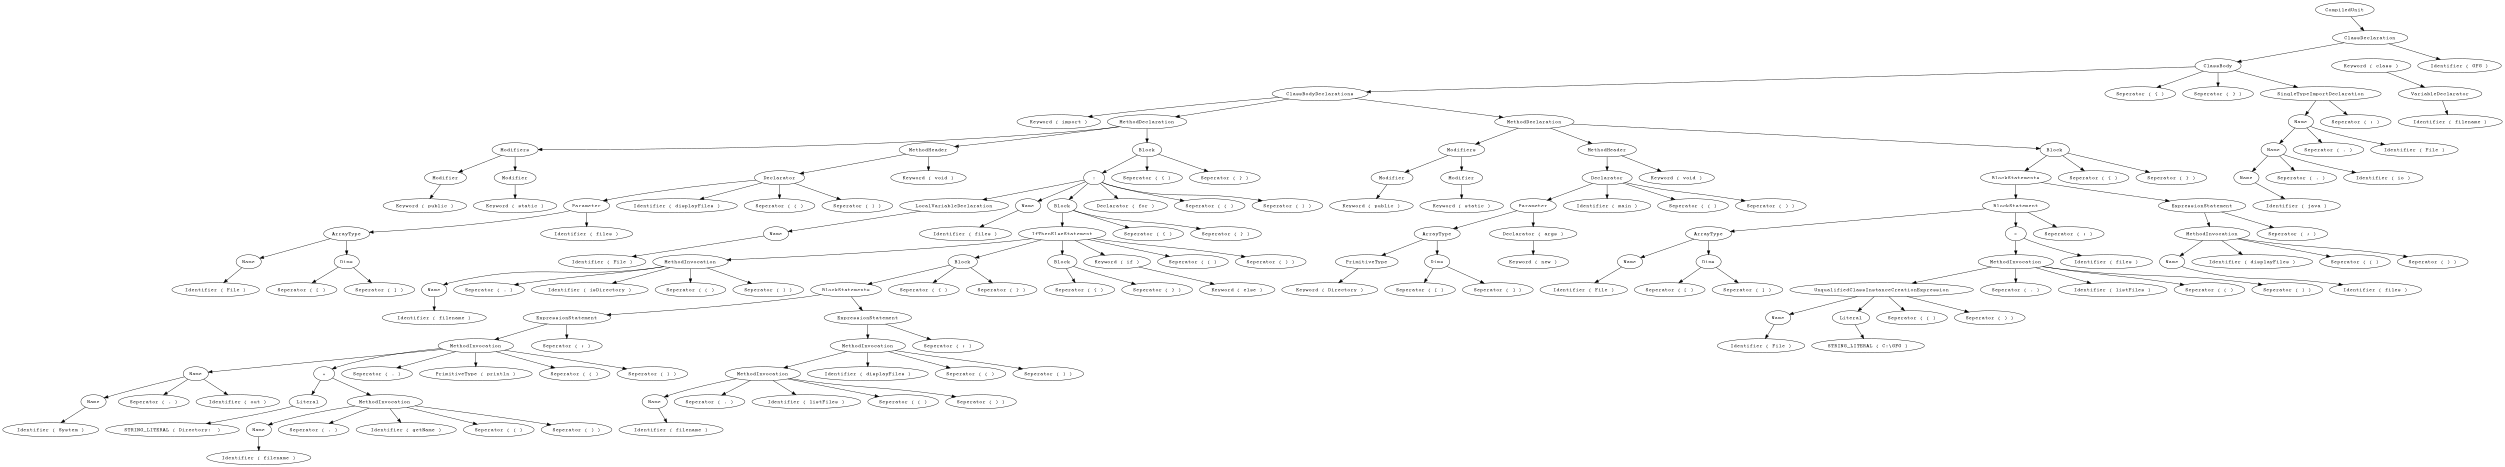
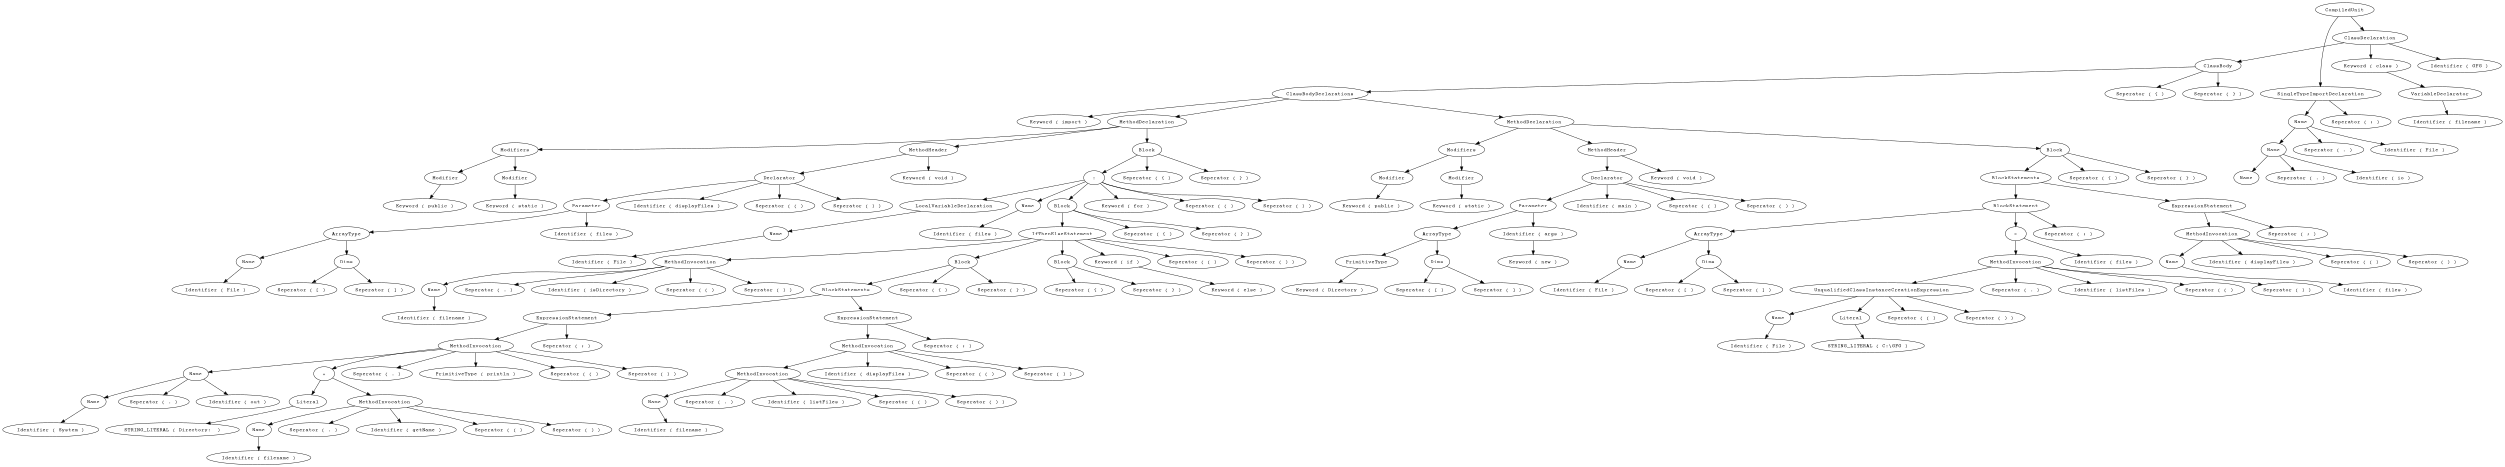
none -> (2371, 50)
(2264, 78) -> (2323, 50)
(1126, 206) -> (1126, 206)
(2297, 206) -> none
(1533, 234) -> (1533, 234)
